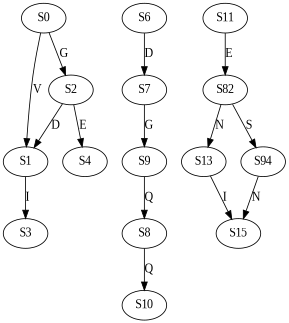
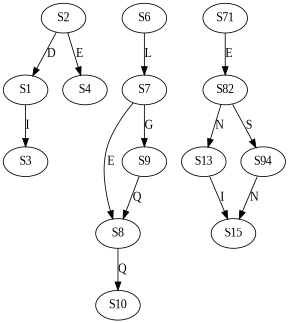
(44, 18) -> none
(225, 18) -> (225, 18)
(148, 54) -> (148, 54)
none -> (106, 154)
